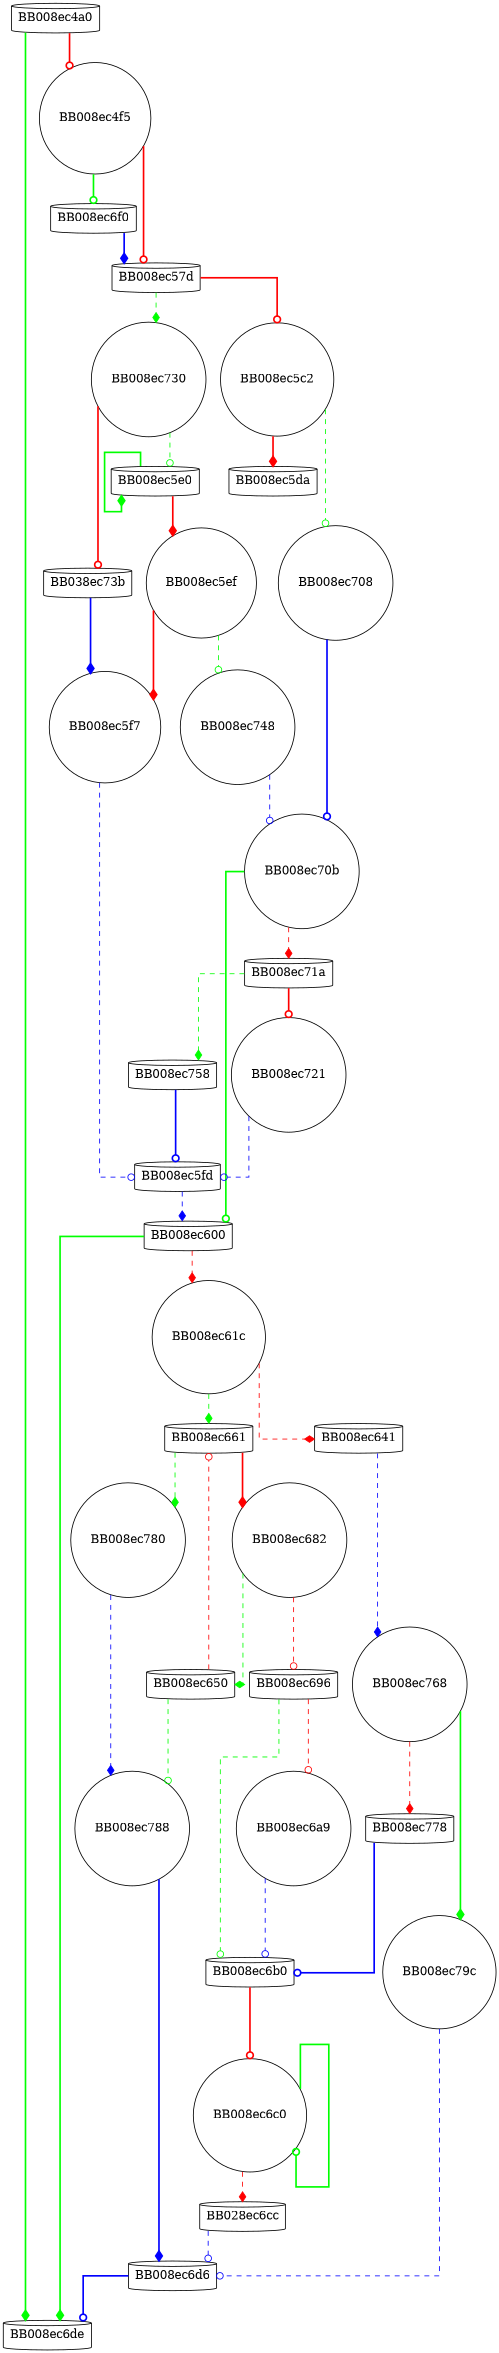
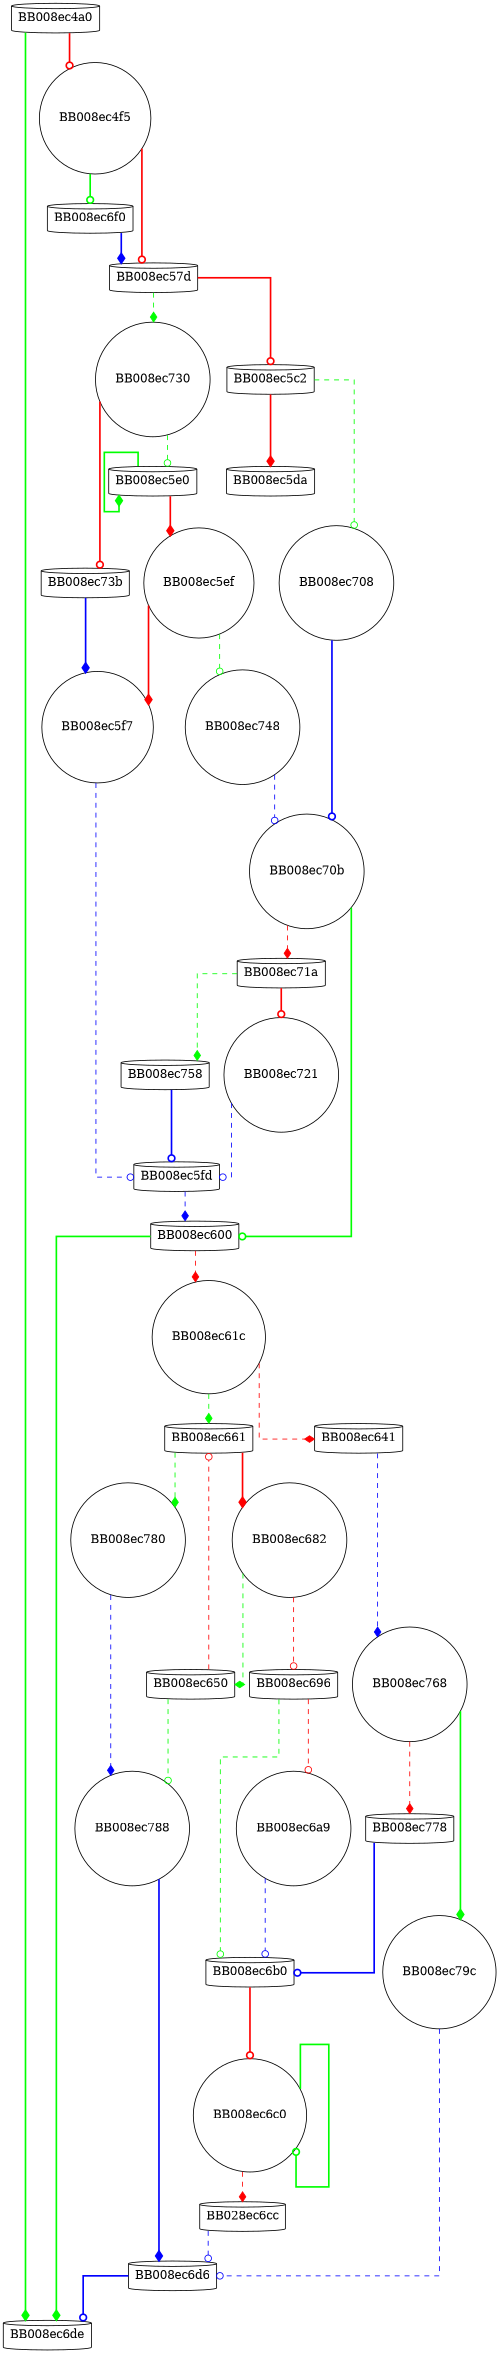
(277, 380) -> (271, 380)
(88, 583) -> (85, 583)
